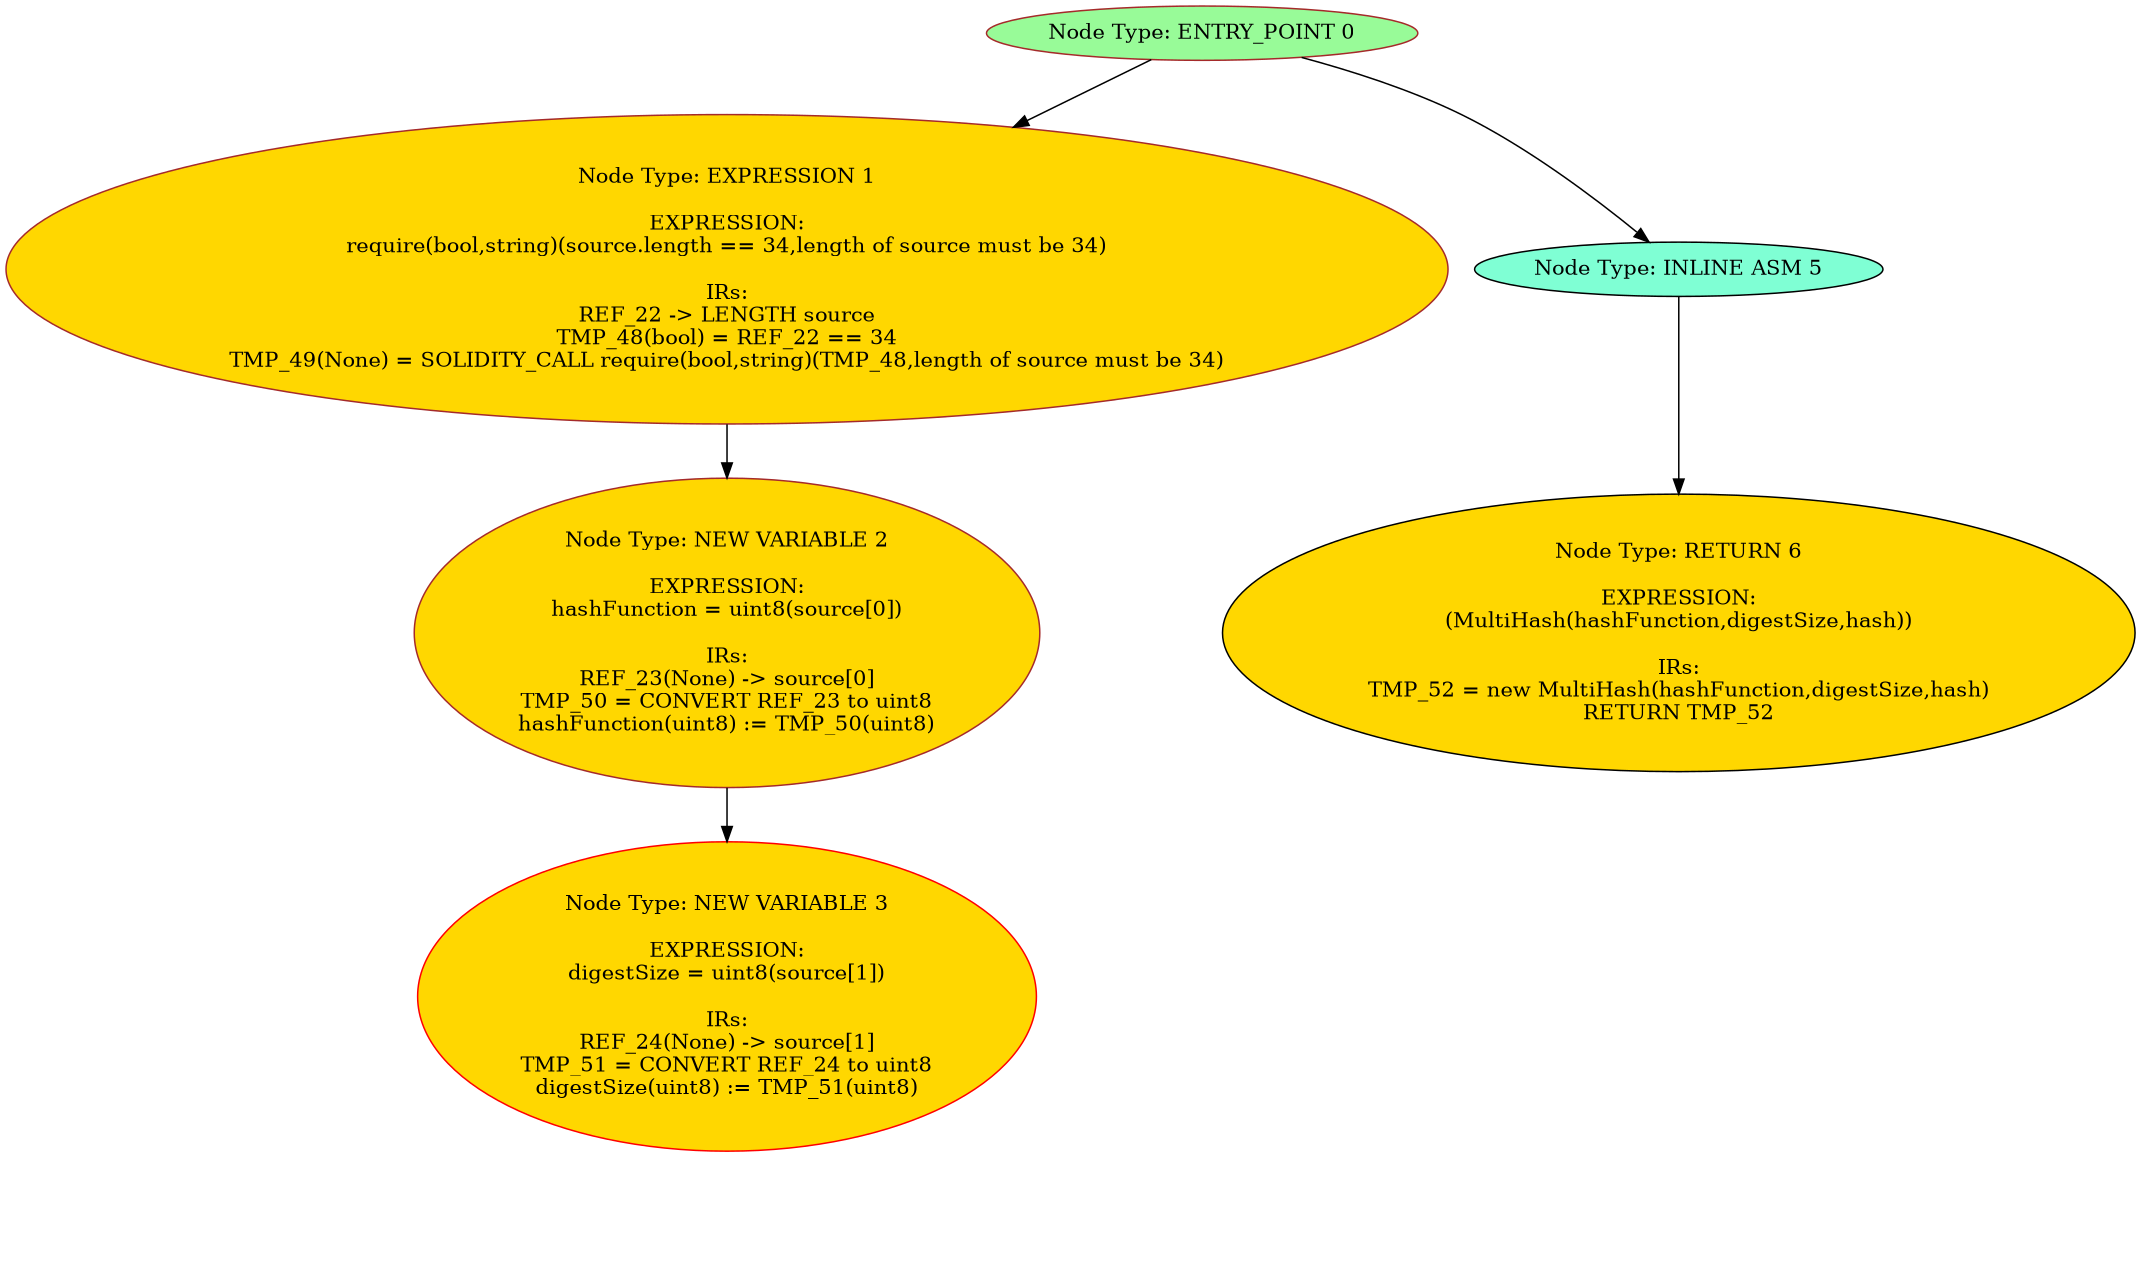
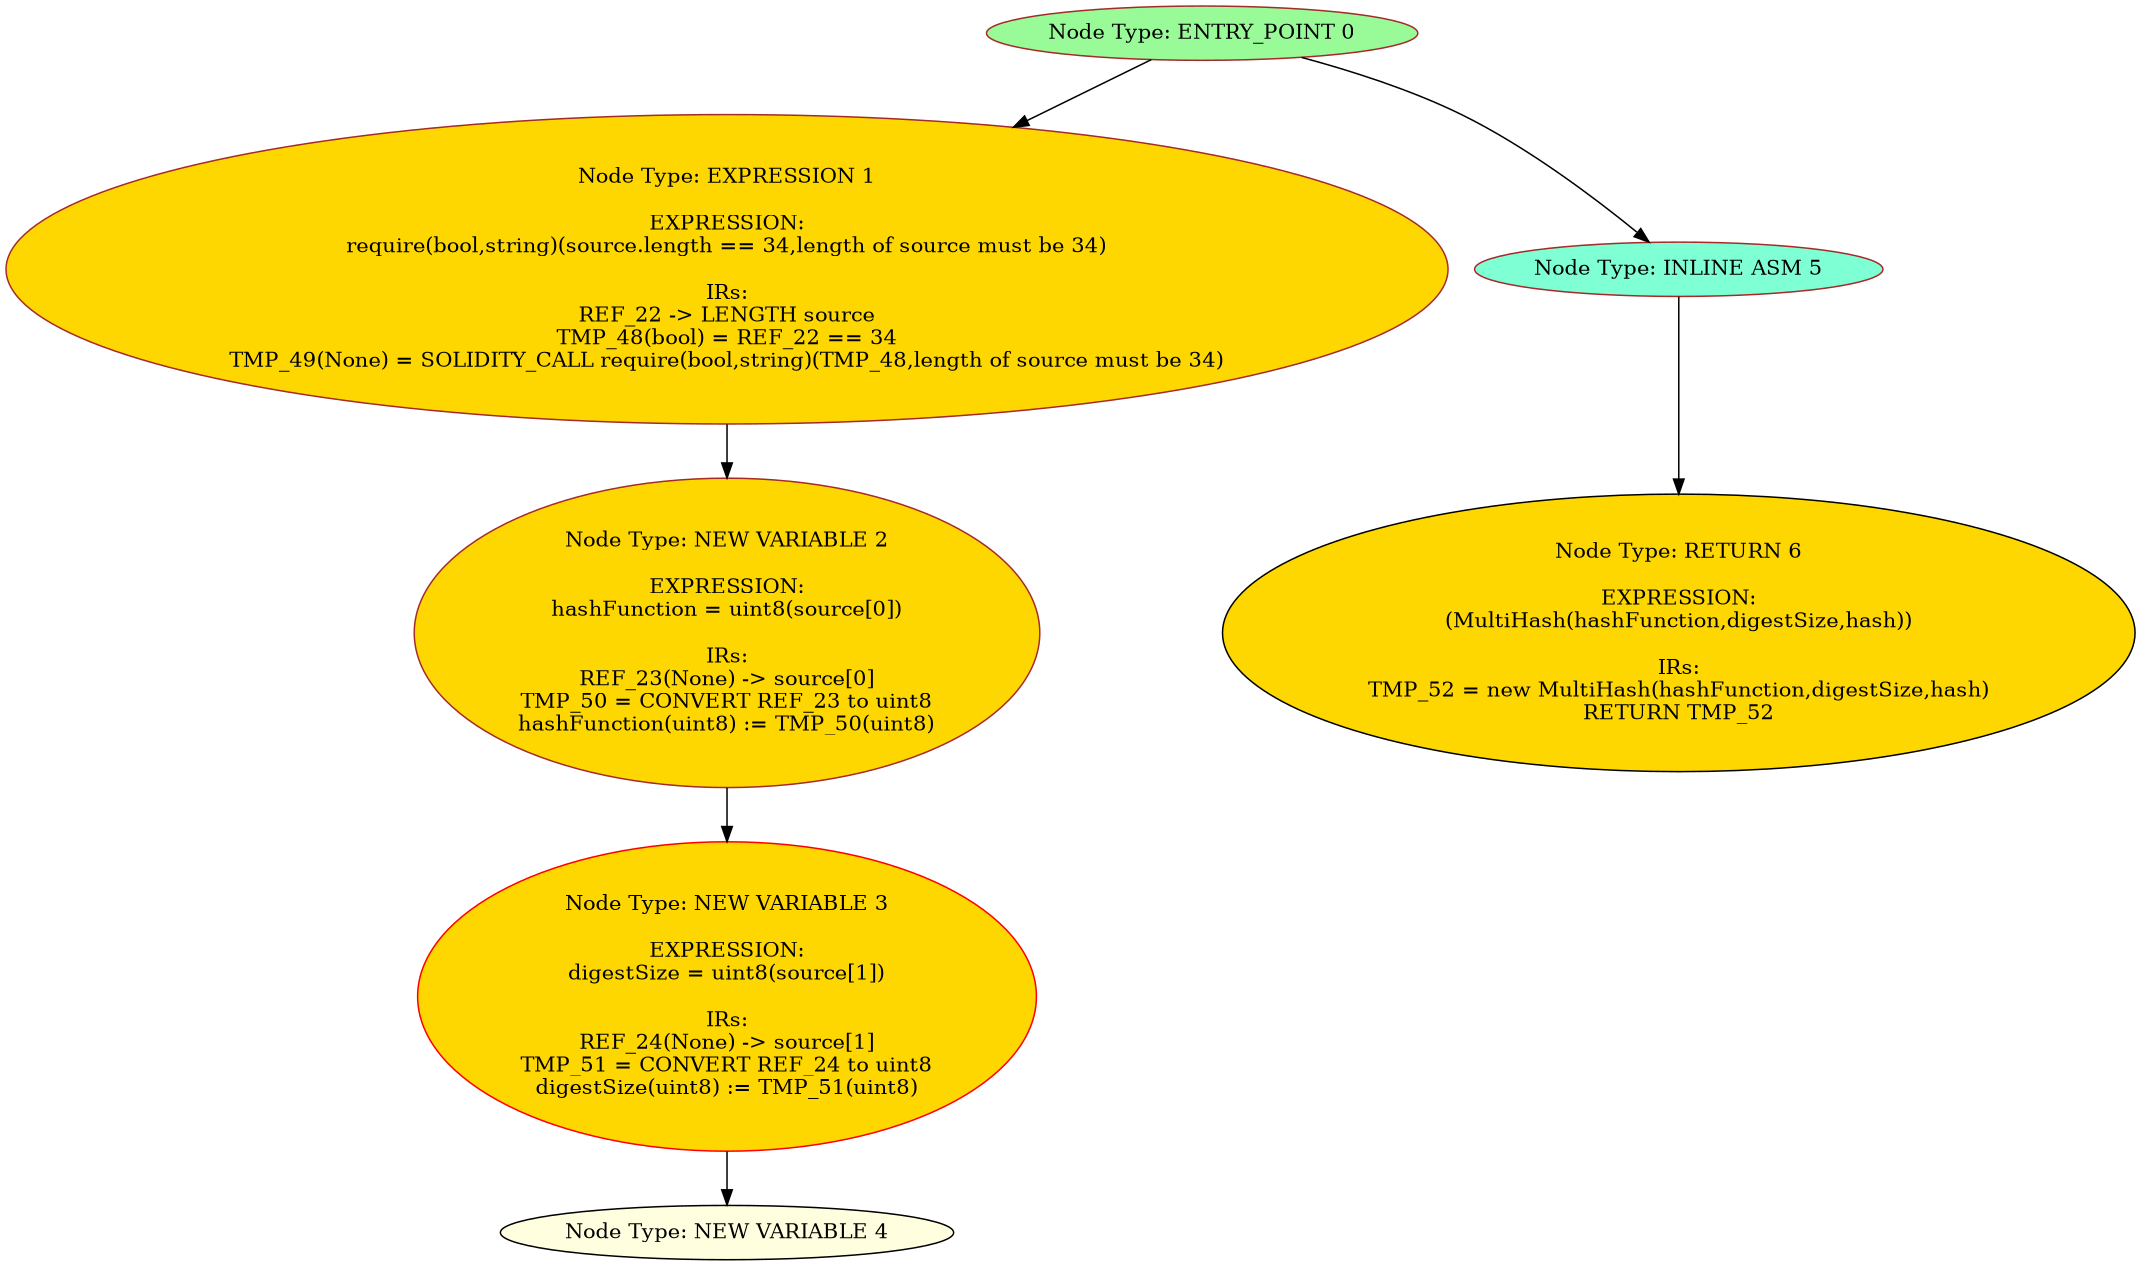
(1679, 269) -> (1679, 269)
none -> (727, 1233)
